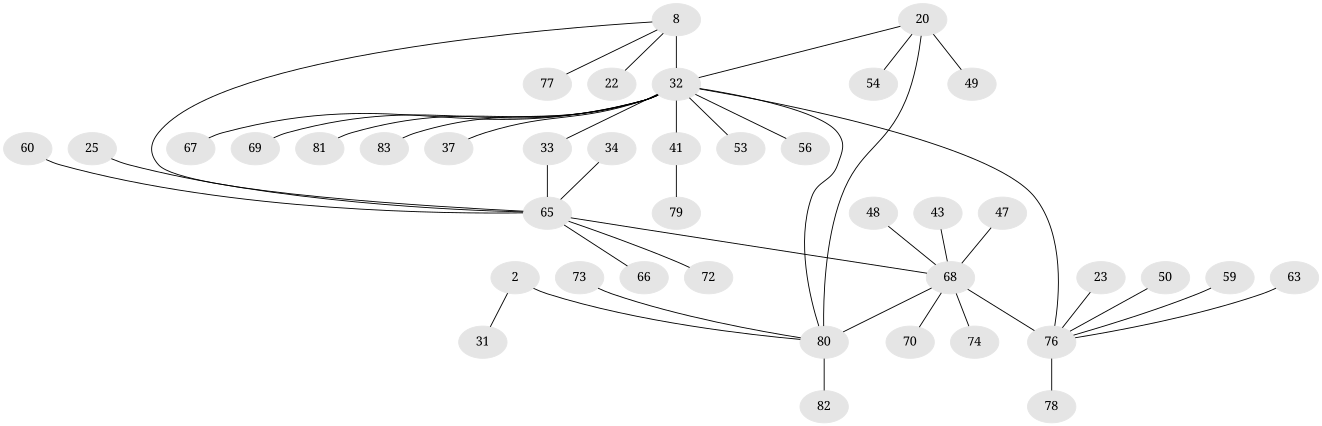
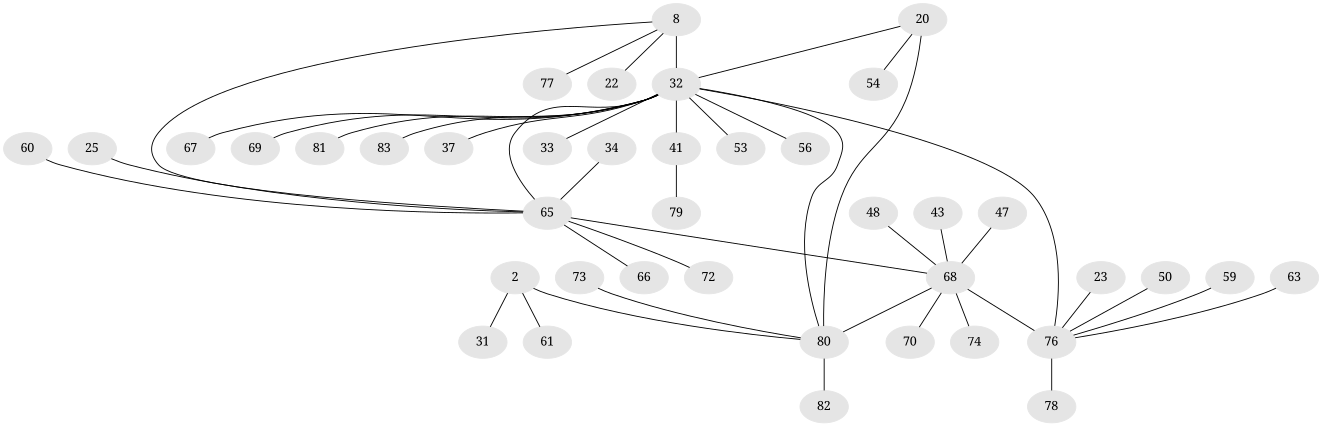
(972, 84) -> none
(547, 181) -> (546, 110)
none -> (547, 342)
